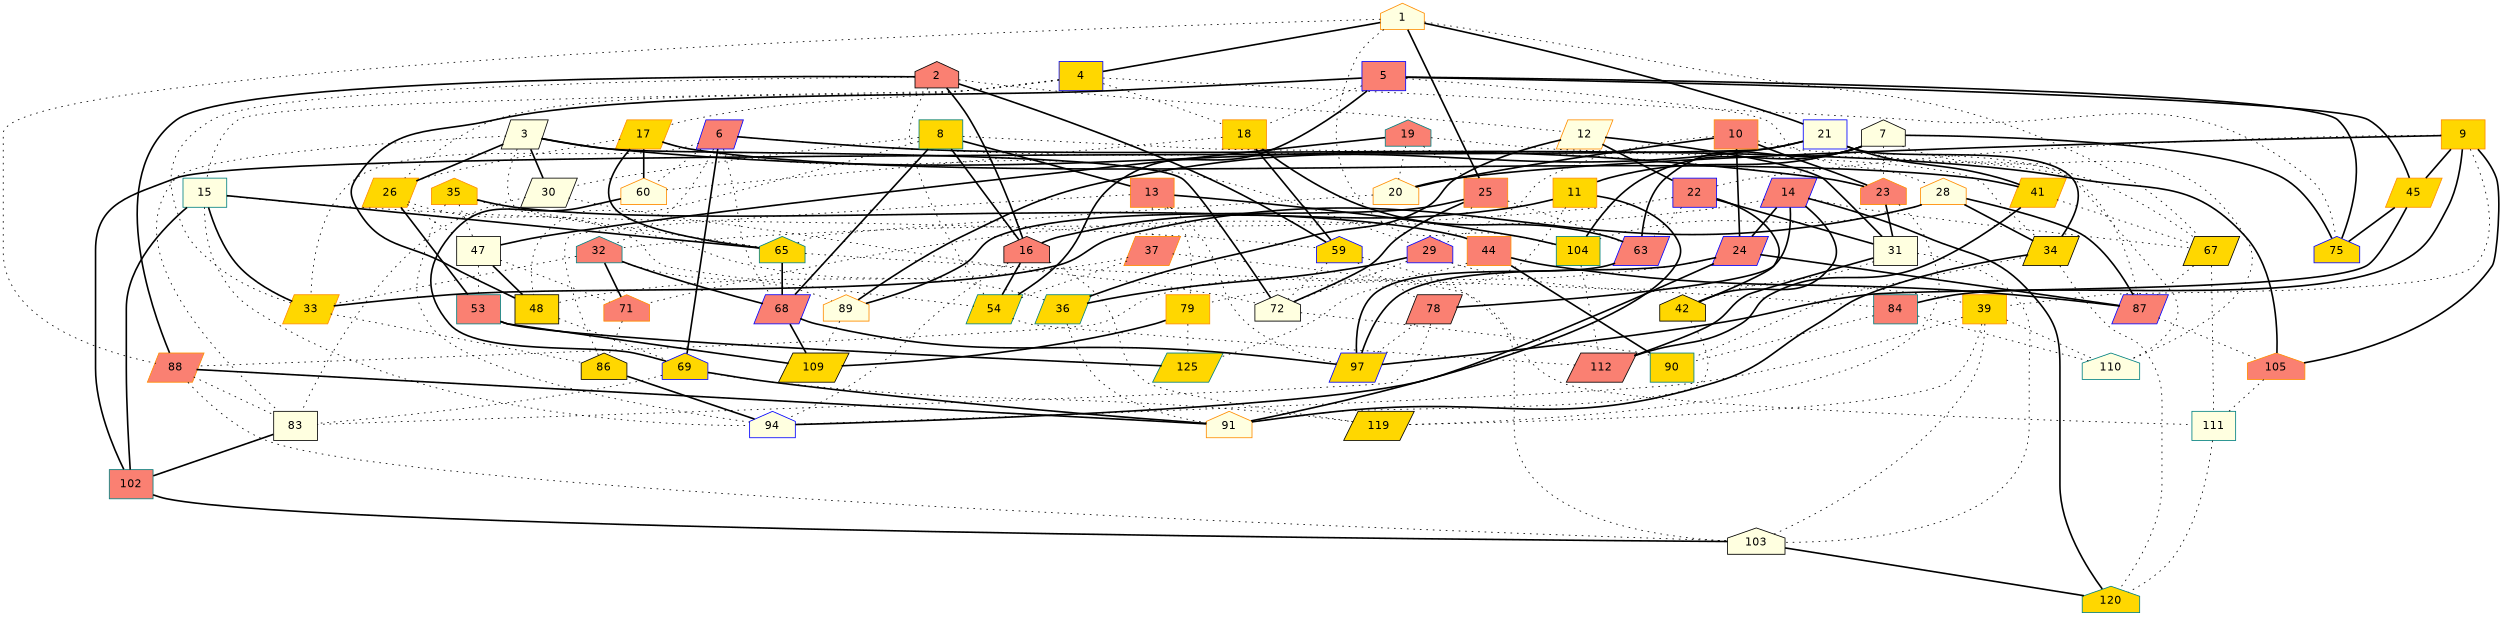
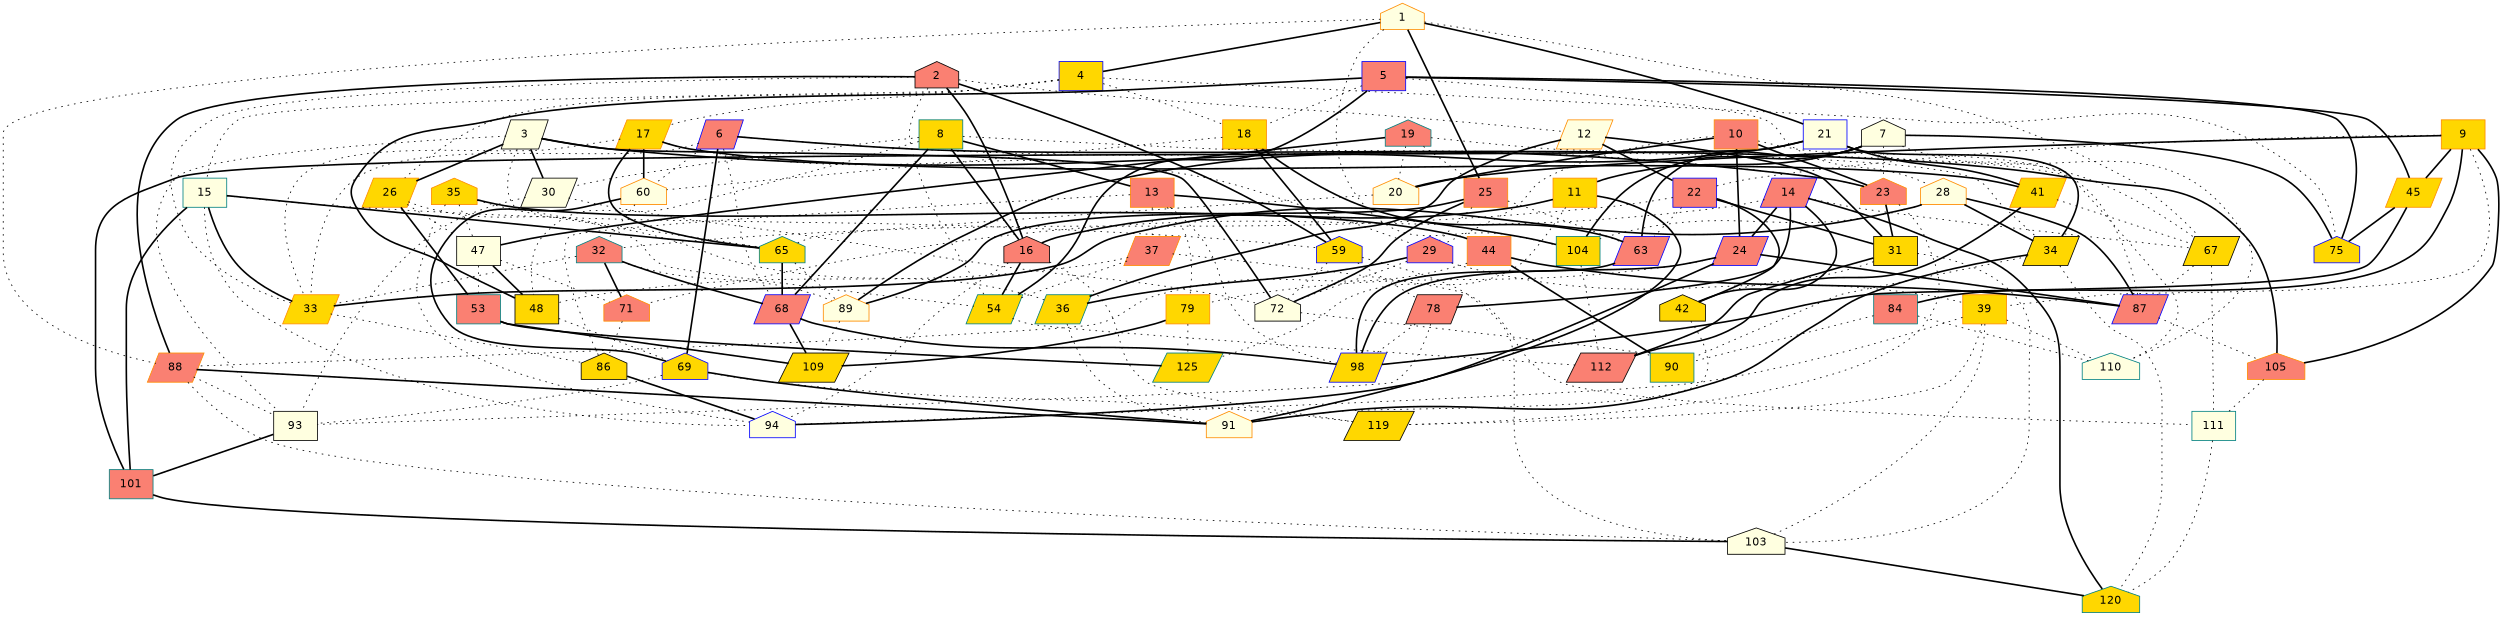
(477, 166) -> (396, 152)
(682, 199) -> (621, 222)
(1896, 251) -> (1896, 251)
(1232, 276) -> (815, 281)
(1358, 368) -> (1358, 368)
(296, 426) -> (296, 426)
(131, 484) -> (131, 484)
